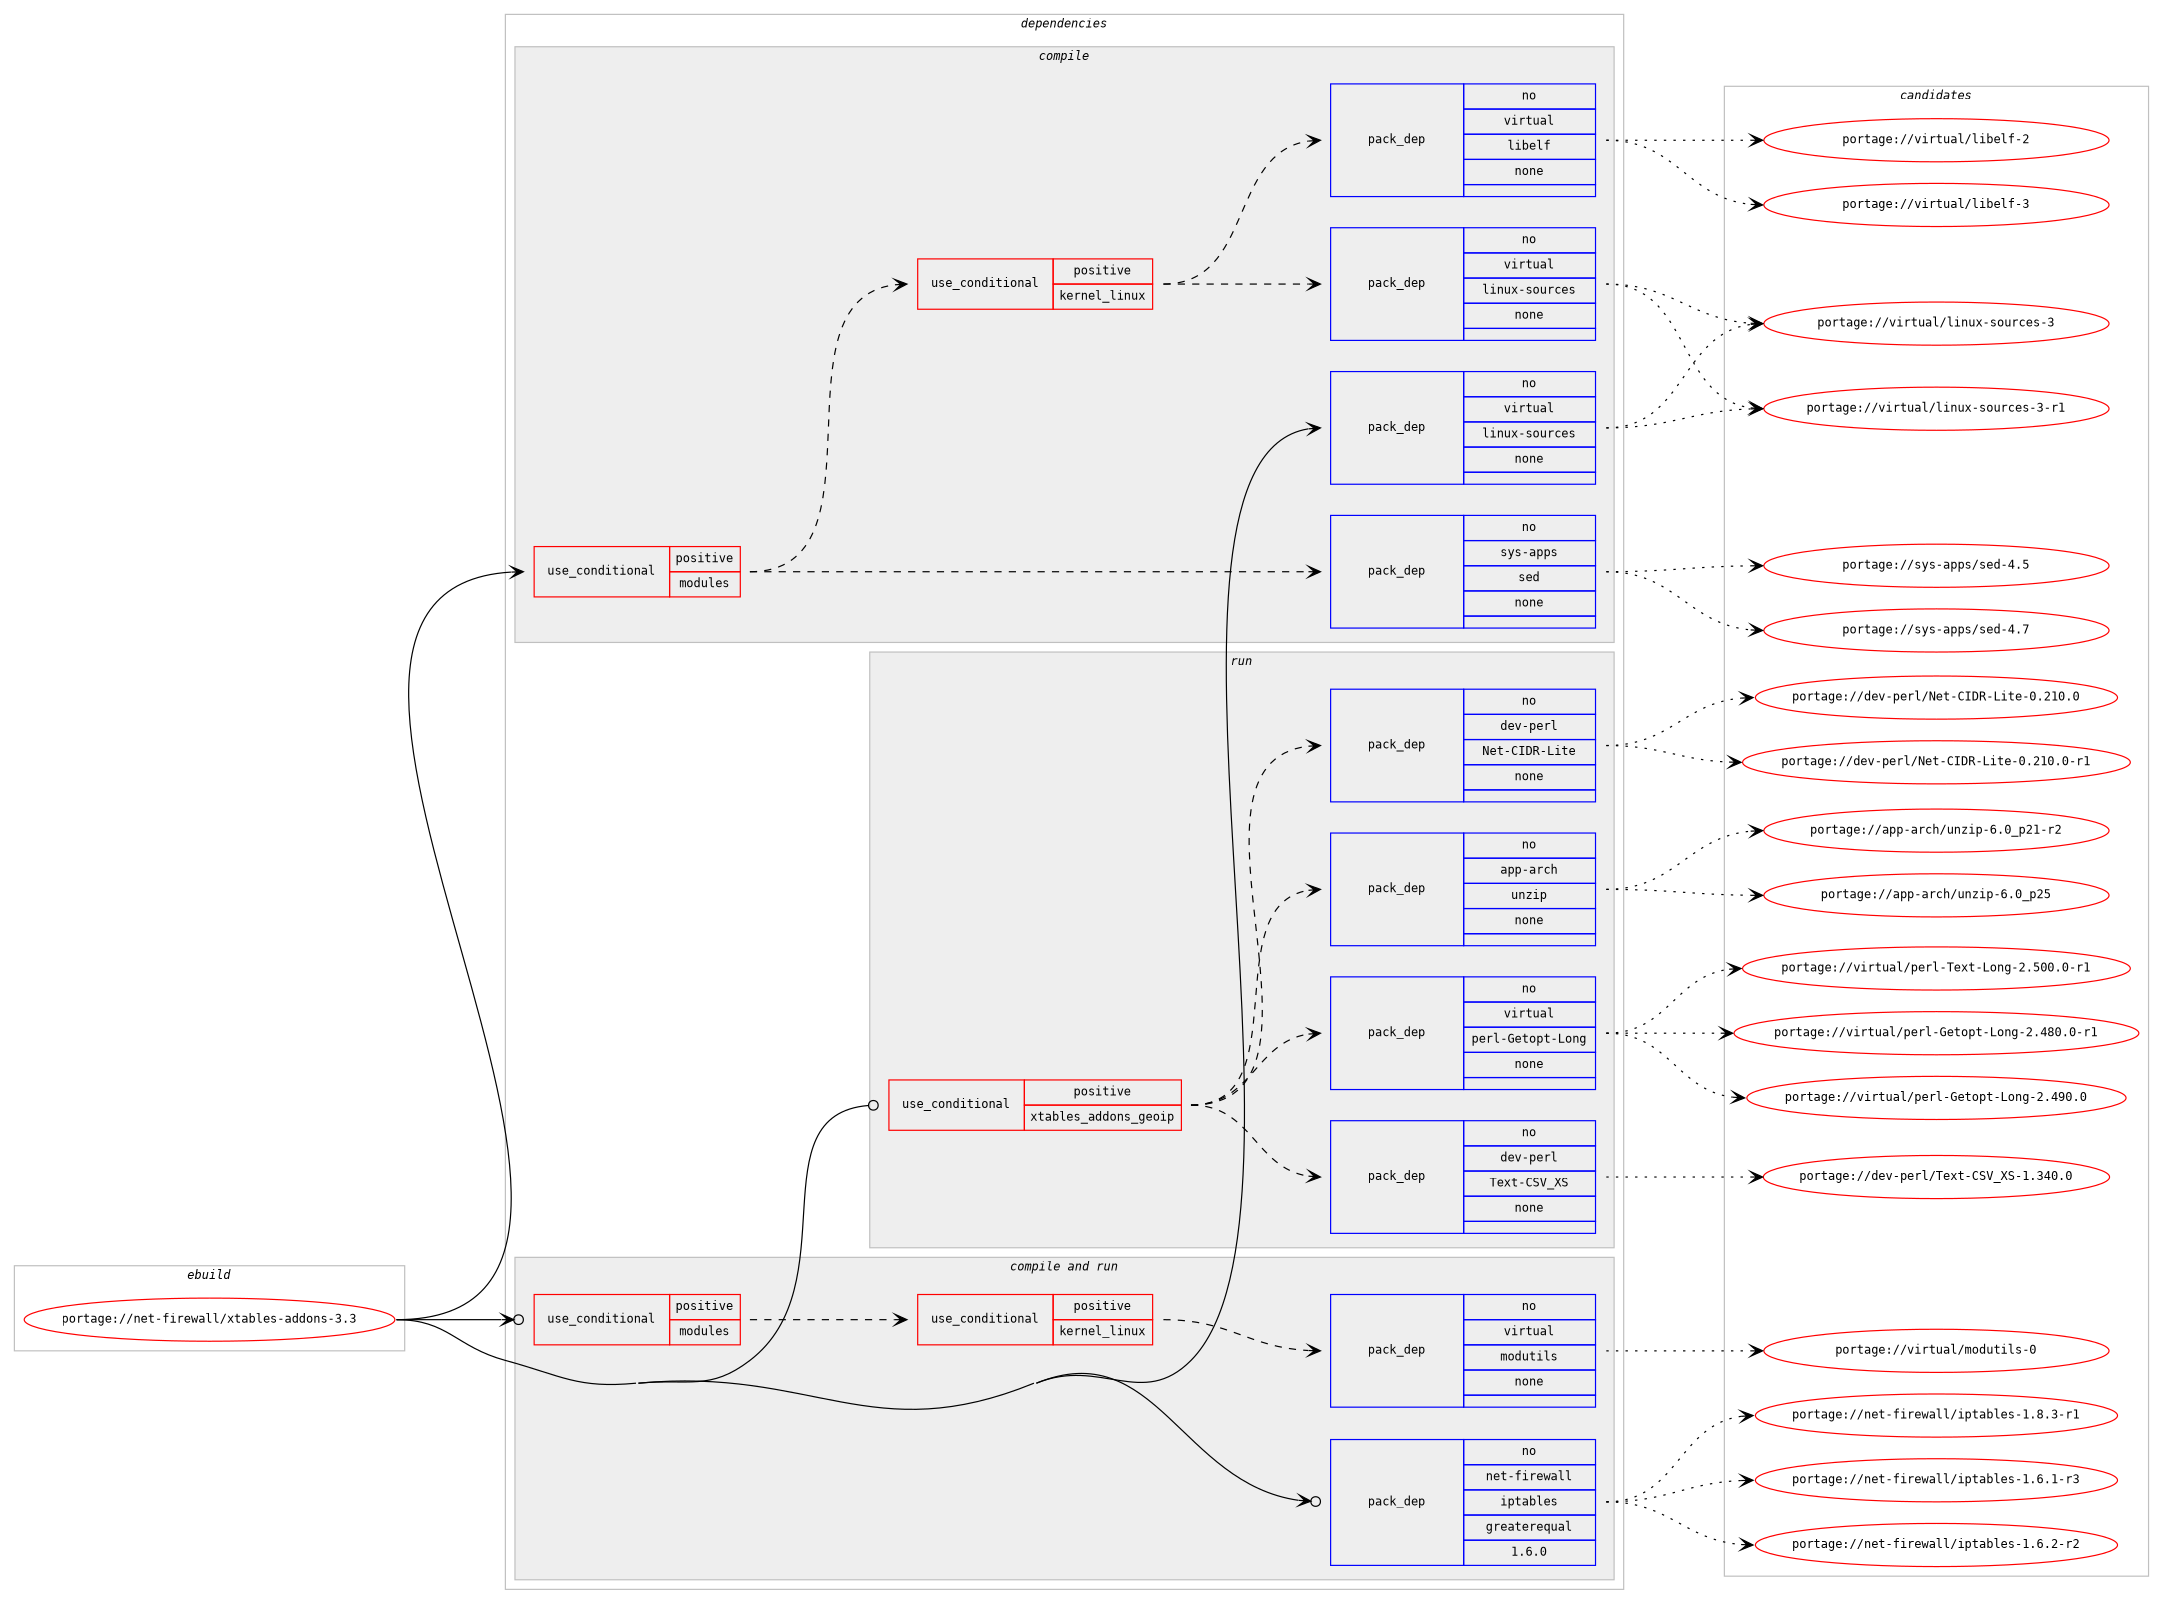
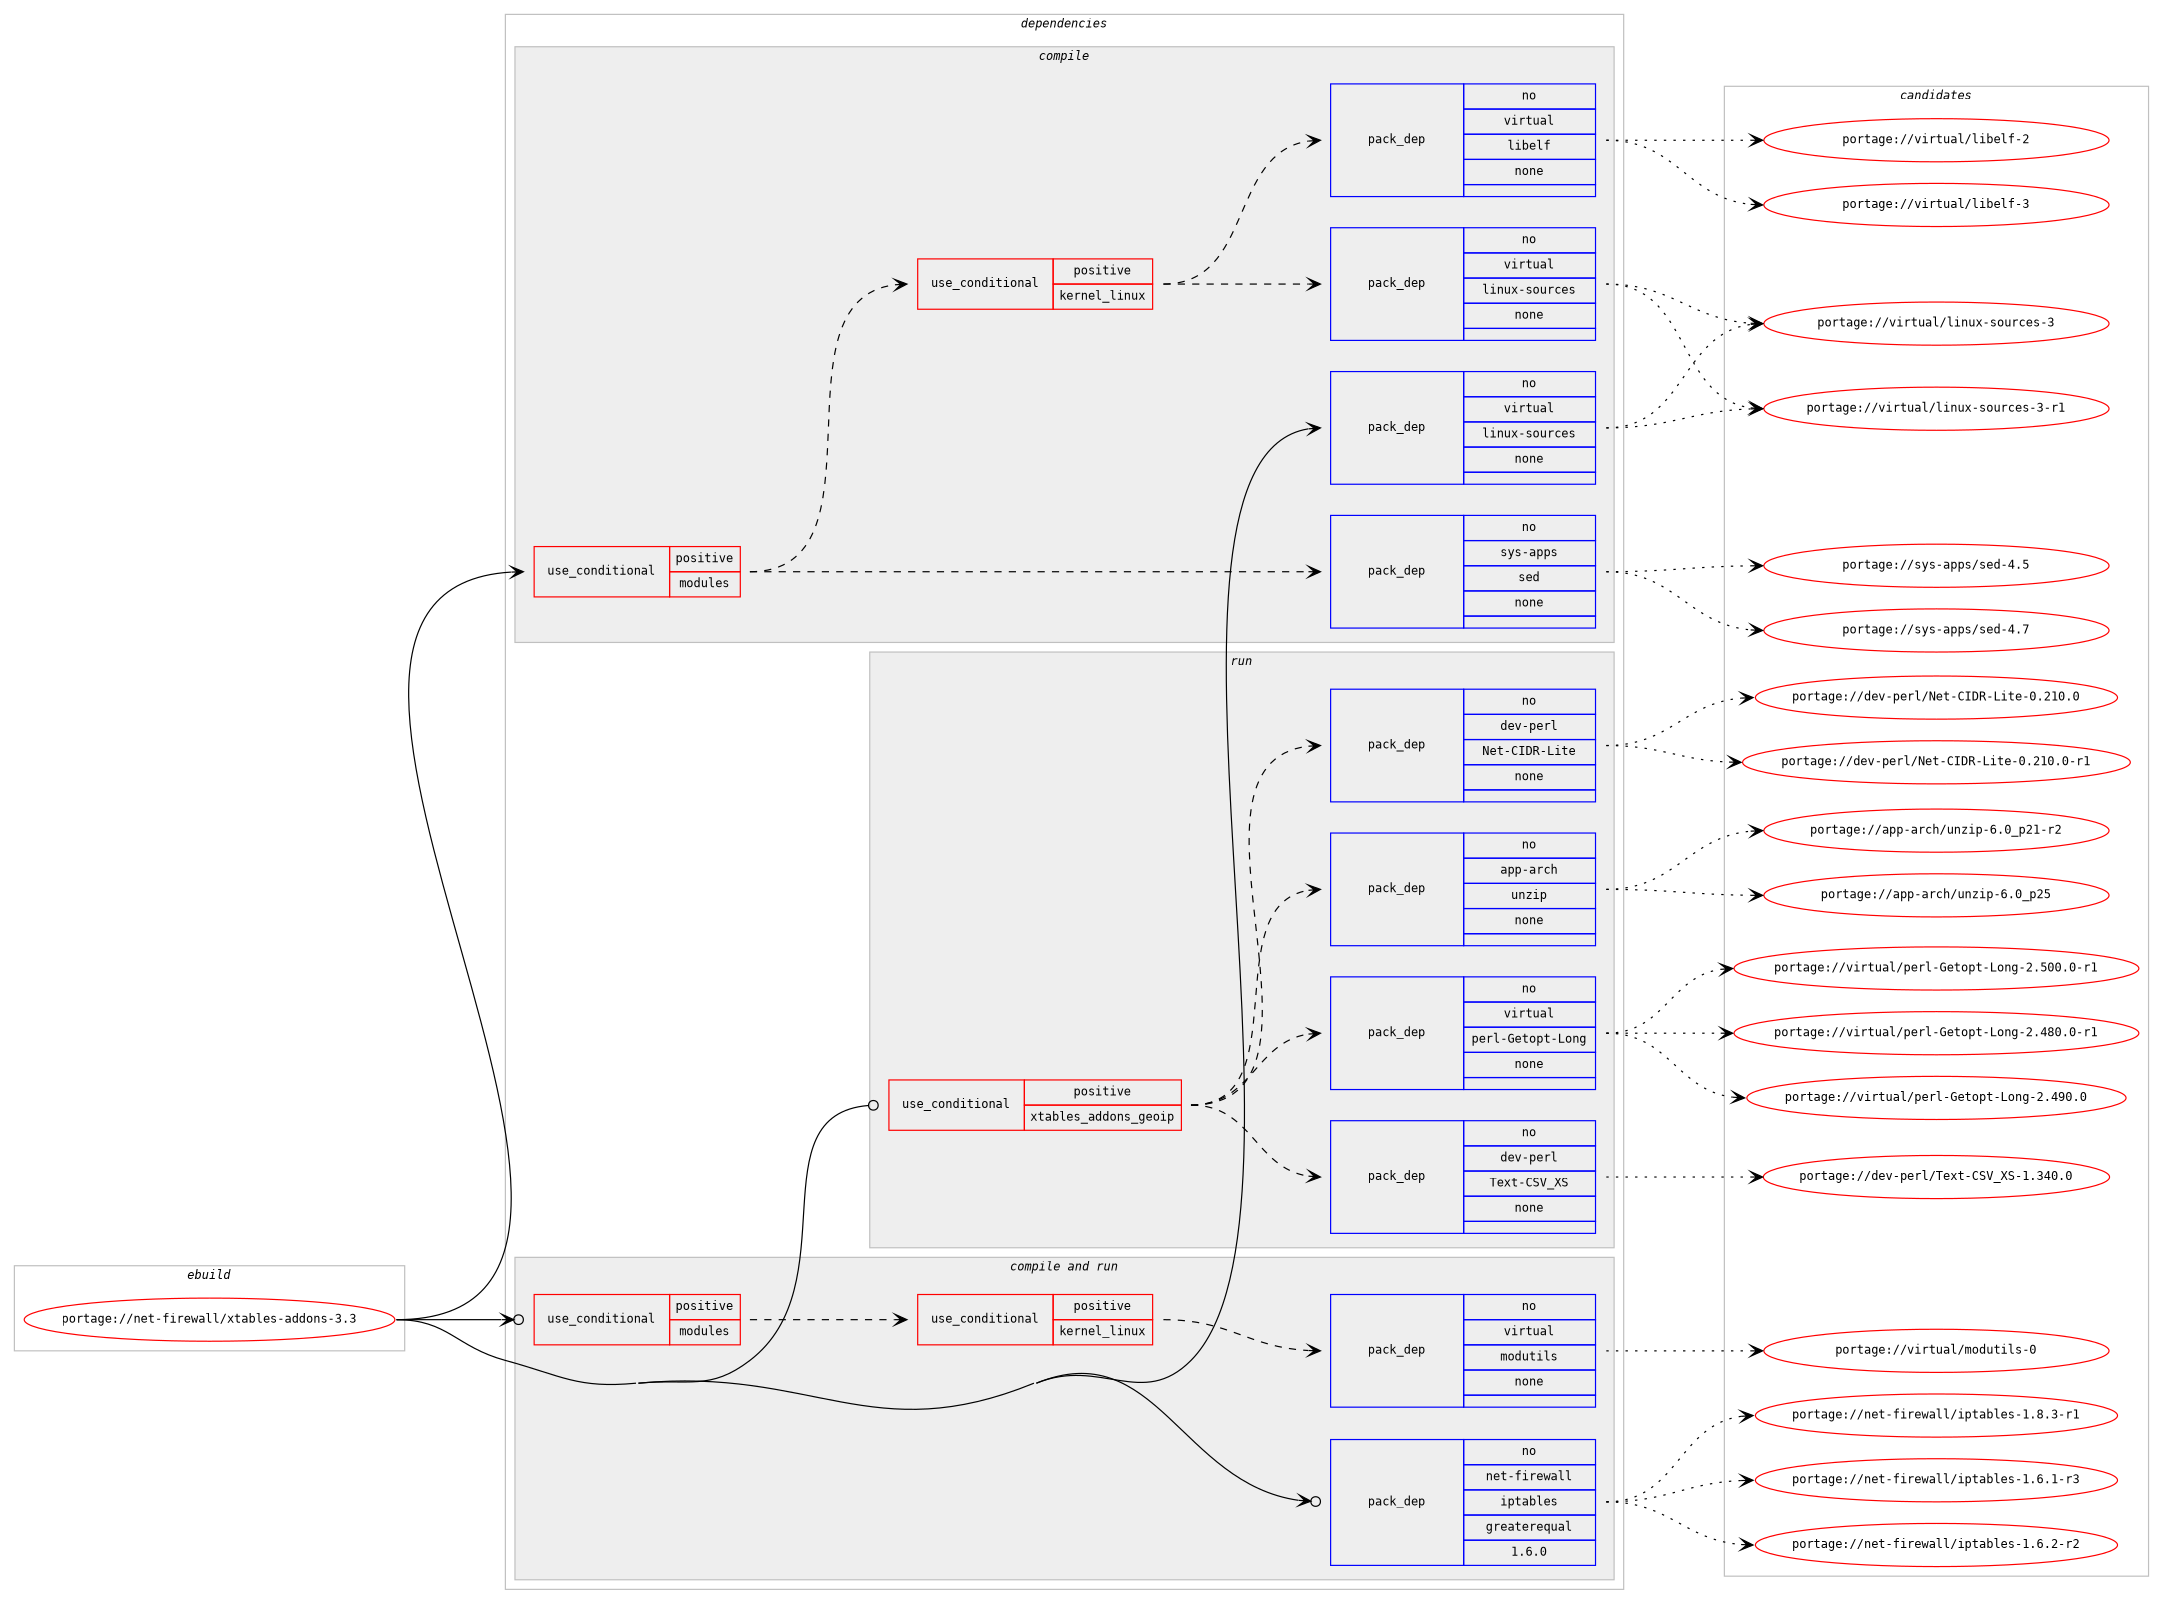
(1936, 968) -> (1936, 968)
